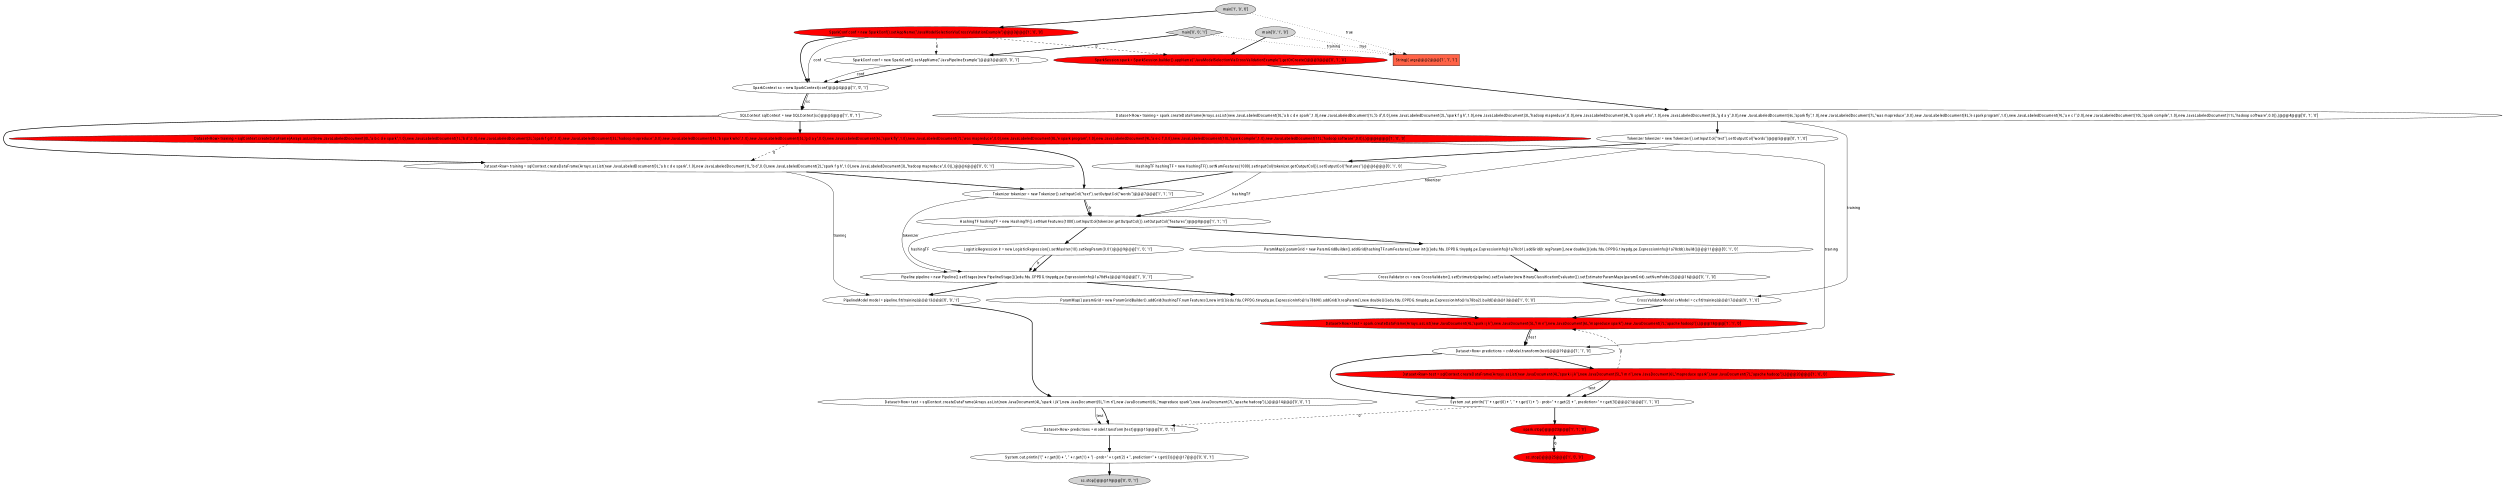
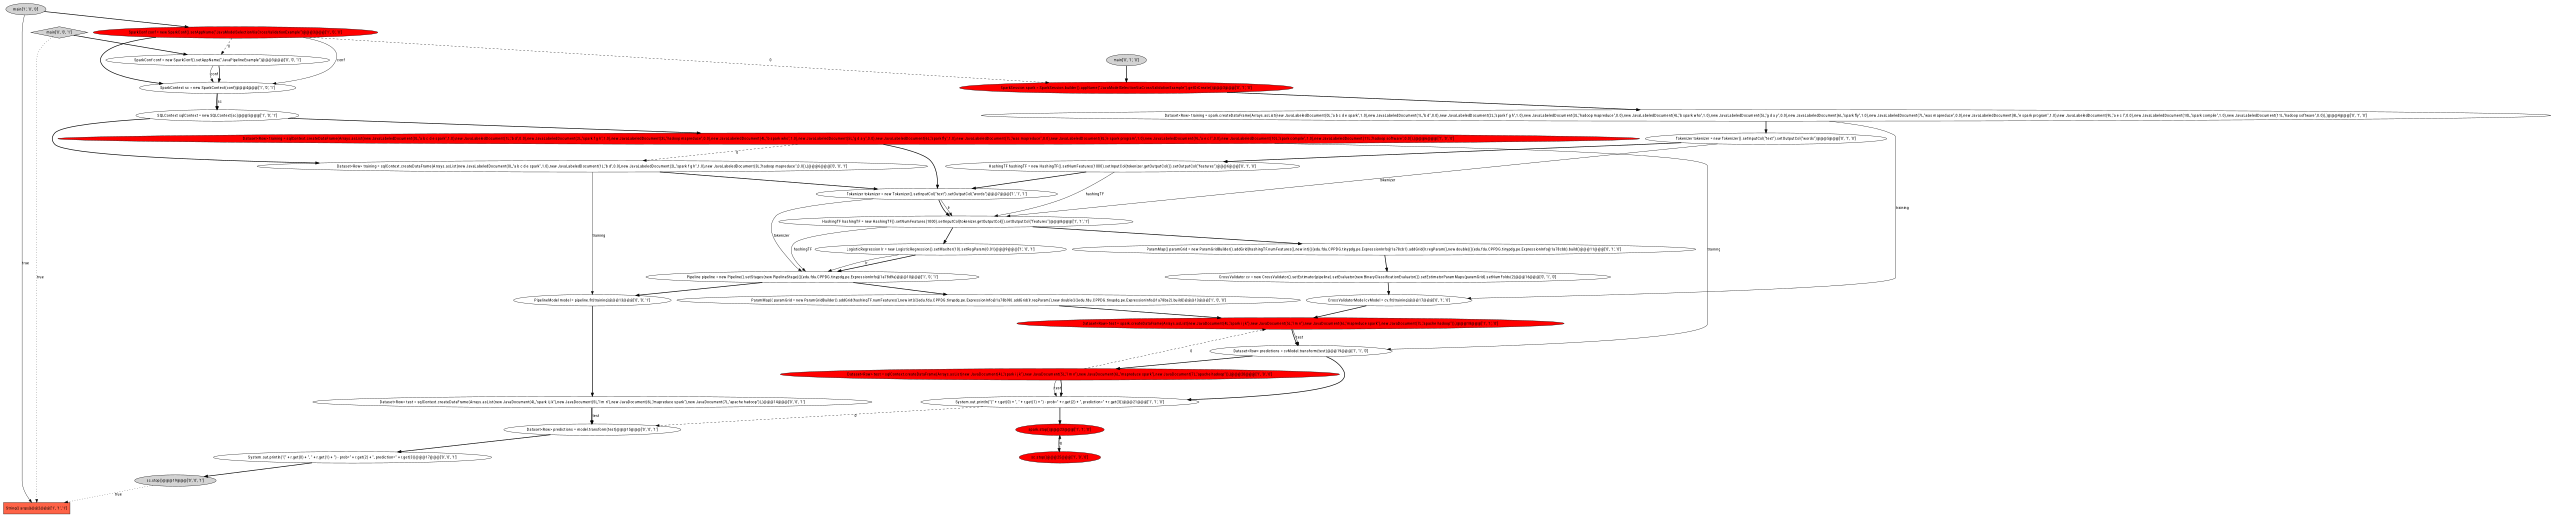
(1327, 33) -> (22, 258)
(1342, 45) -> (110, 494)
(1334, 46) -> (40, 277)
